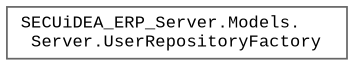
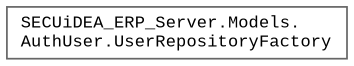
(177, 33) -> (177, 33)
